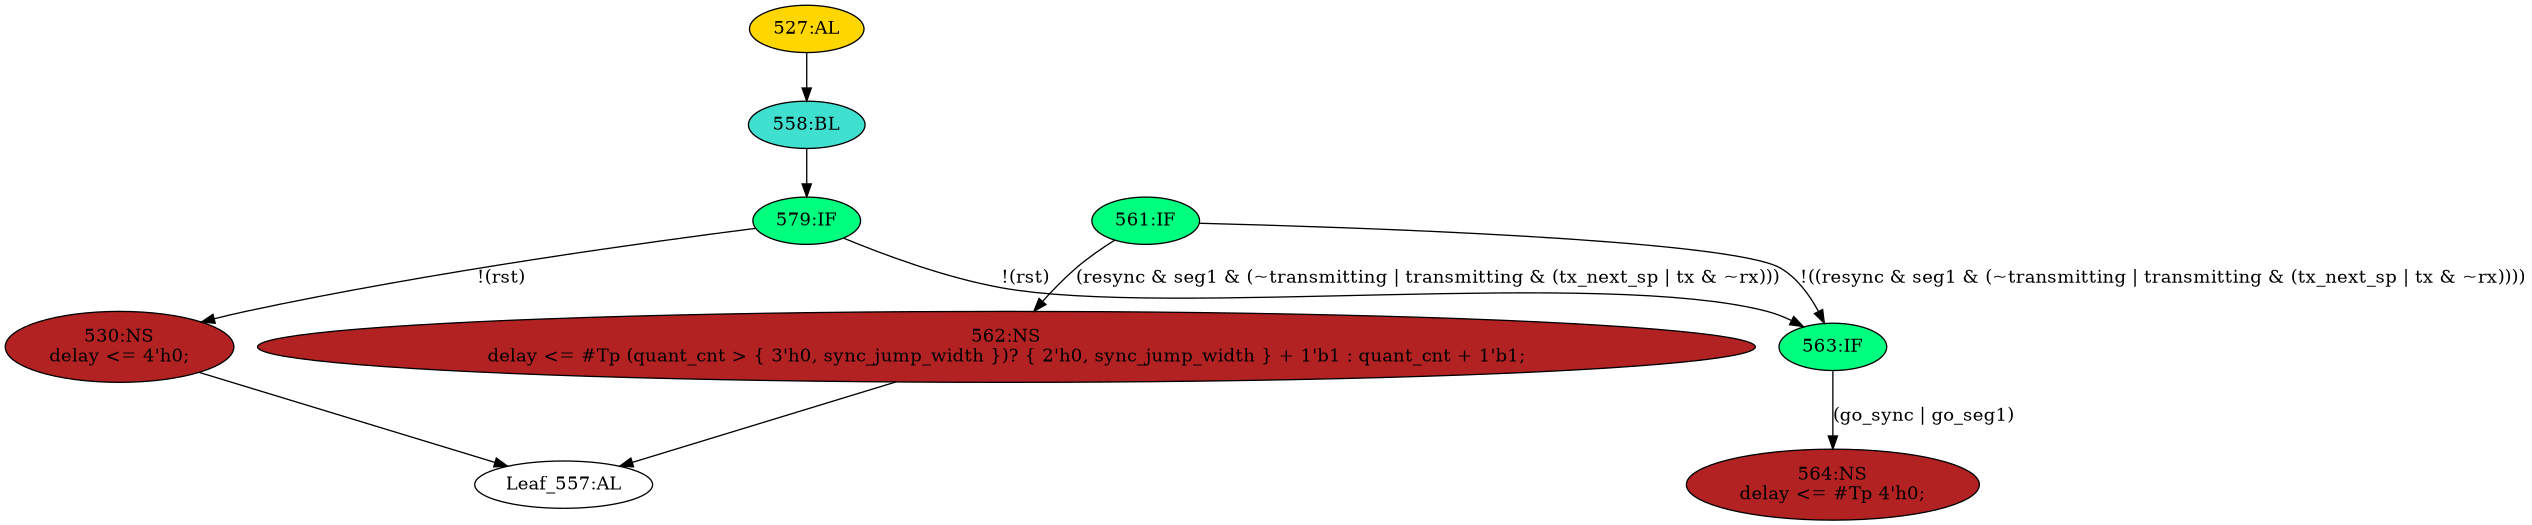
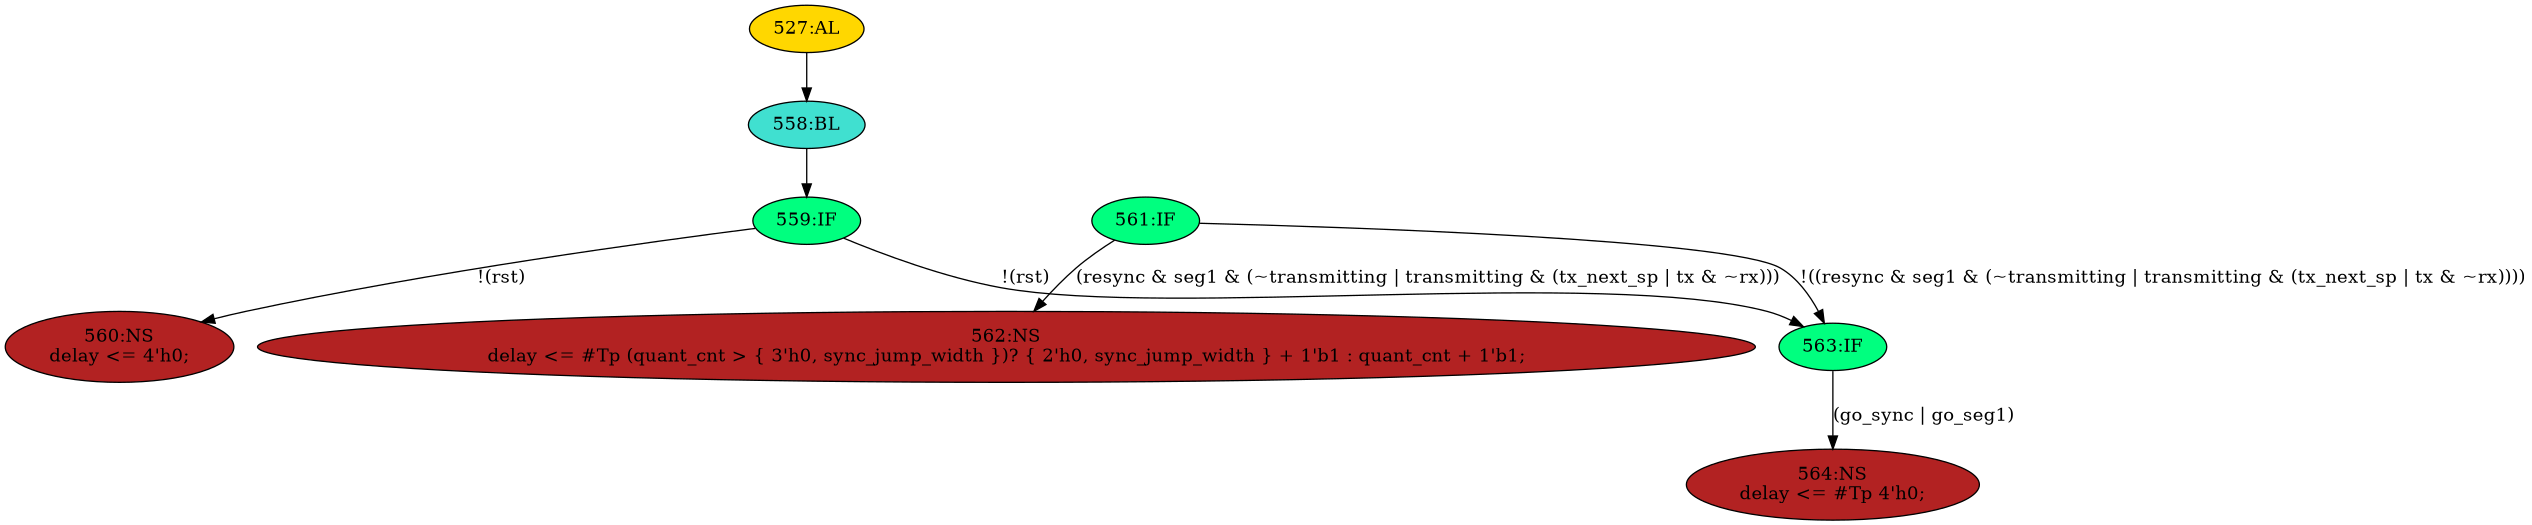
(807, 221) -> (807, 221)
(120, 347) -> (120, 347)
(564, 485) -> none
